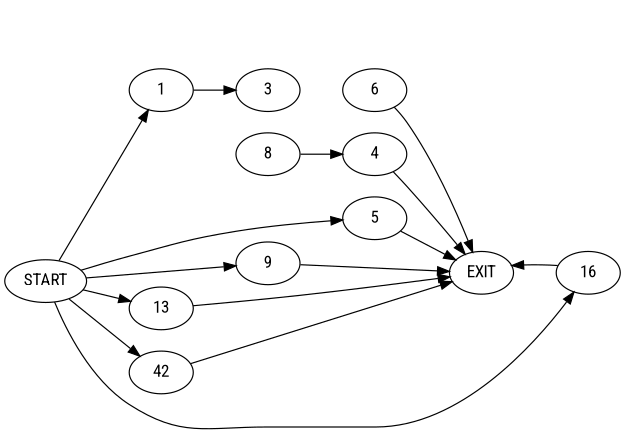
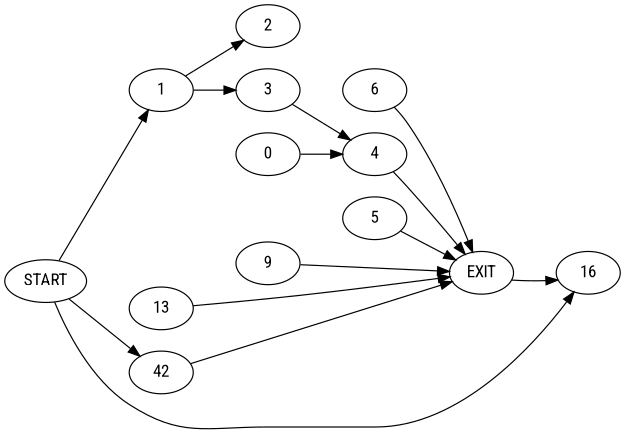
none -> (268, 26)
none -> (316, 119)
(268, 154) -> (268, 154)
(204, 237) -> none
(541, 265) -> (529, 281)
(155, 272) -> none
(101, 294) -> none
